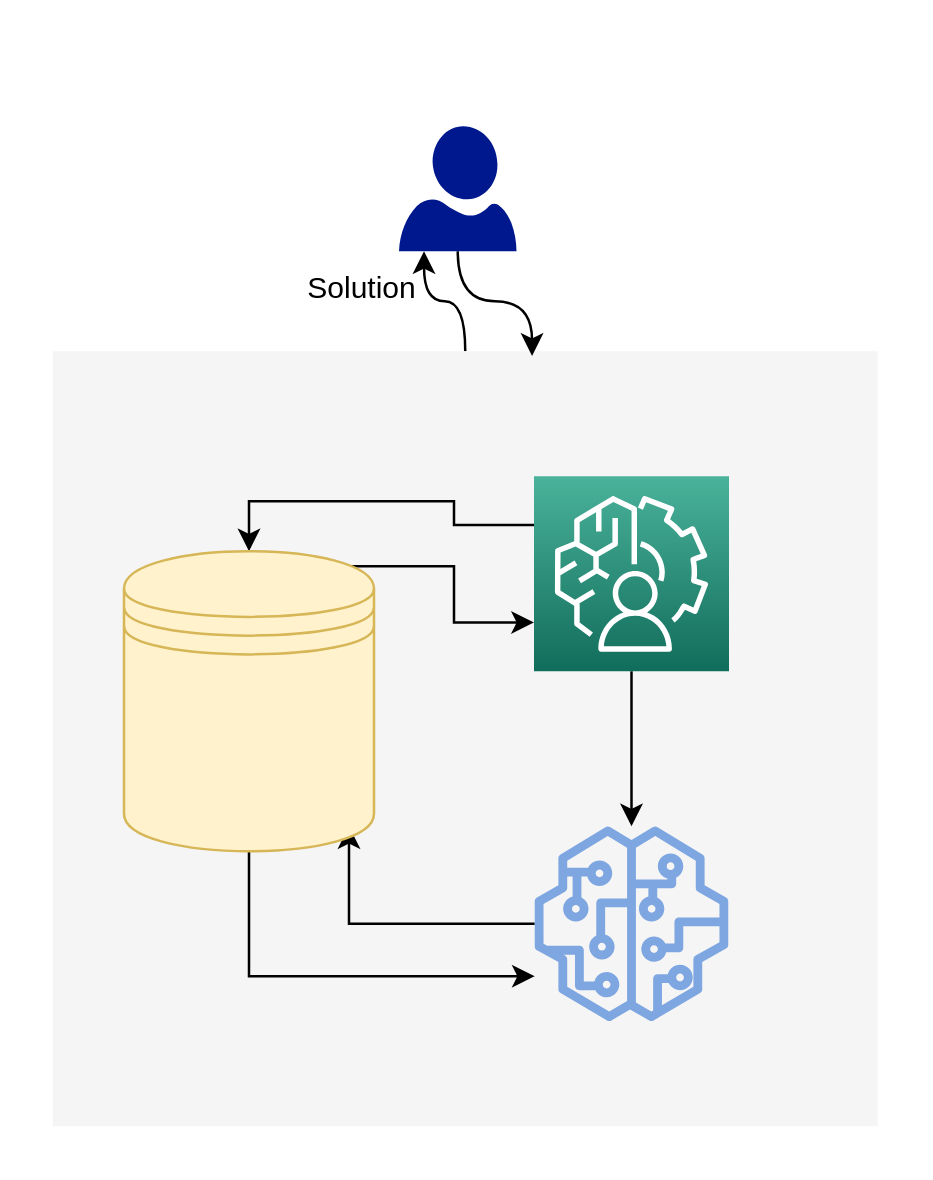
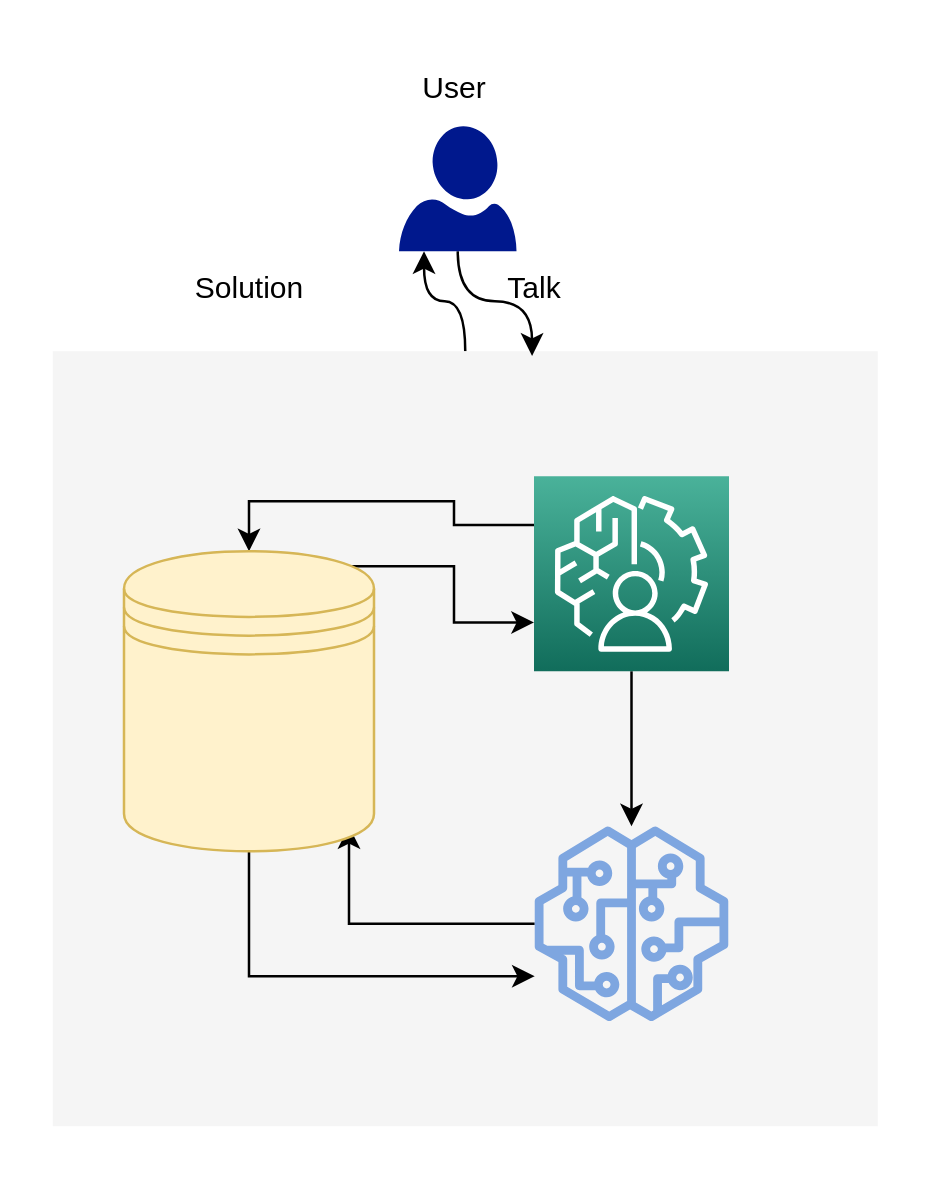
none -> (454, 89)
(361, 289) -> (249, 289)
none -> (534, 289)
